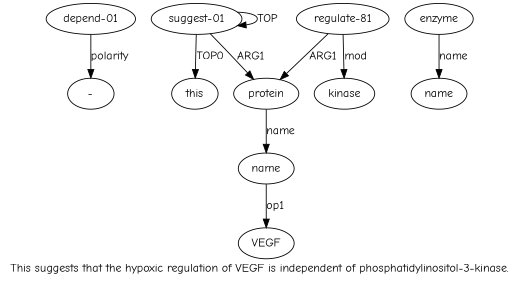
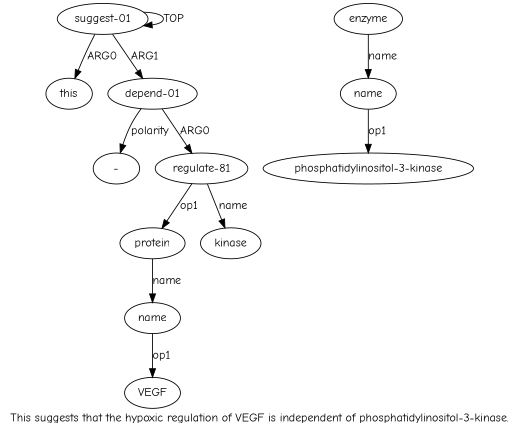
(229, 53) -> (125, 53)
(210, 56) -> (102, 56)
(323, 56) -> (189, 206)
(356, 56) -> (233, 206)
none -> (175, 127)
none -> (368, 169)
